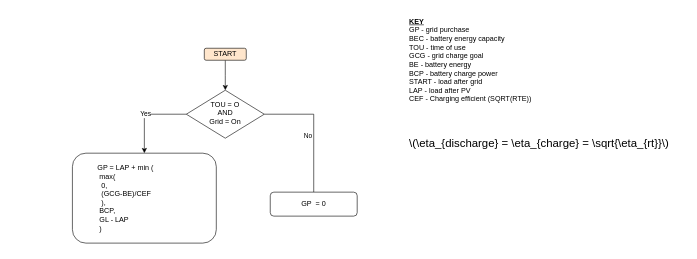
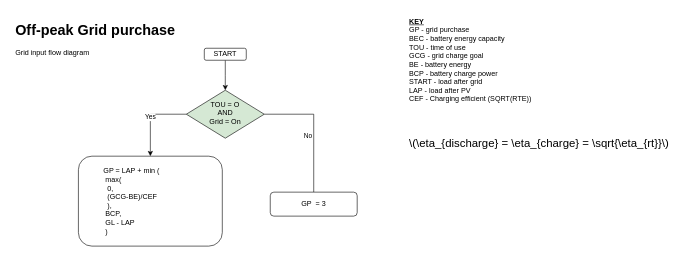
none -> (99, 54)
(225, 54) -> (225, 54)
(225, 114) -> (225, 114)
(144, 198) -> (150, 201)
(314, 204) -> (314, 204)
